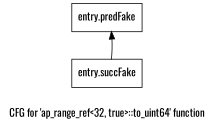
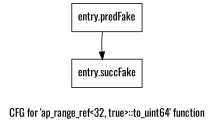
(112, 49) -> (102, 42)
